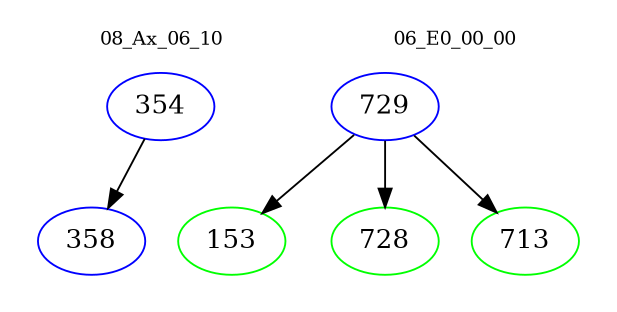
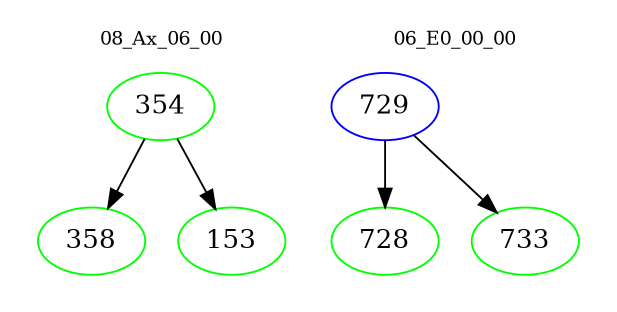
(162, 40) -> (162, 40)
(161, 107) -> (161, 107)
(329, 156) -> (192, 165)
(92, 241) -> (92, 241)
(525, 241) -> (525, 241)
